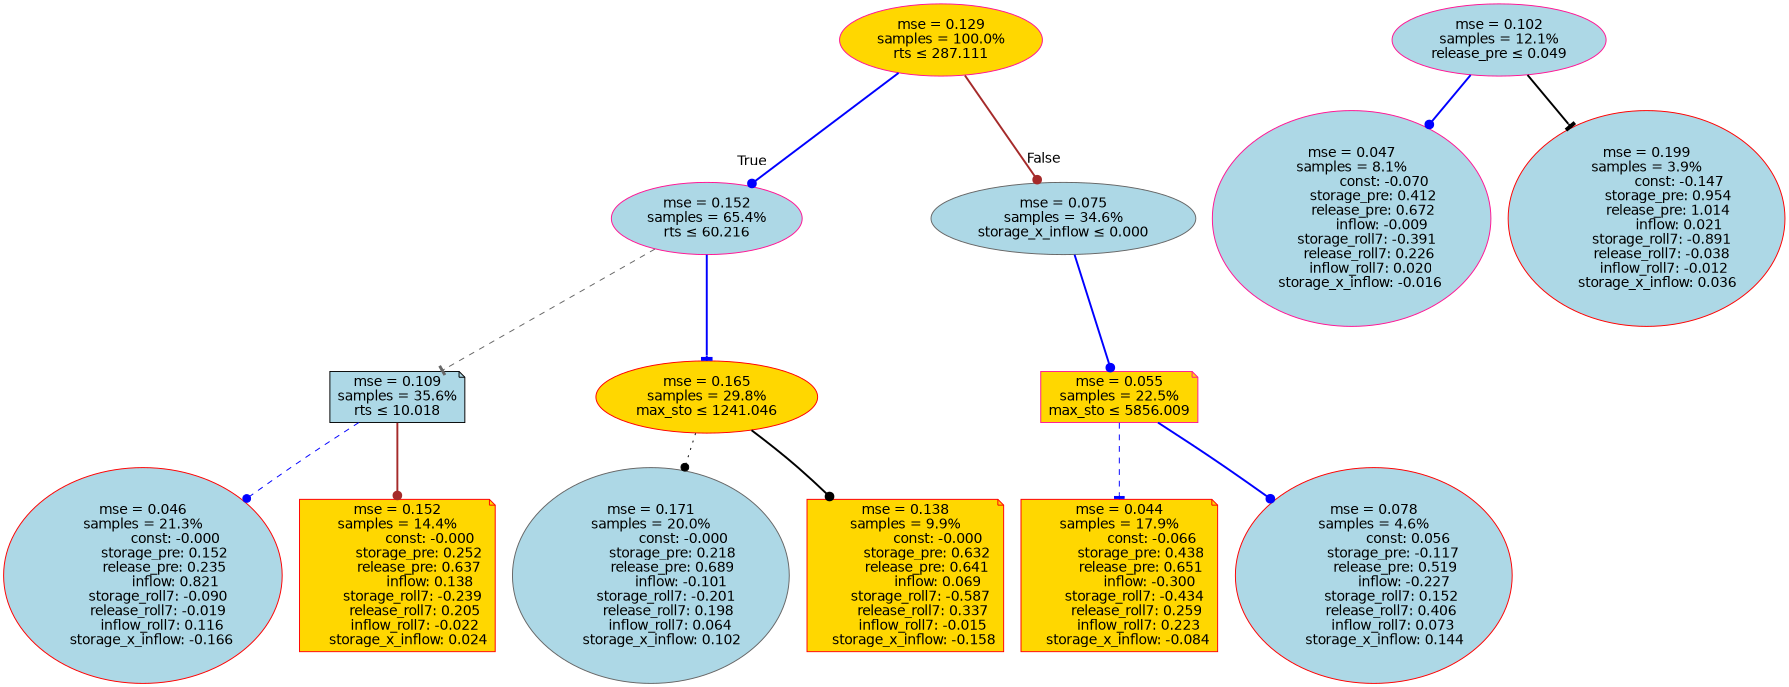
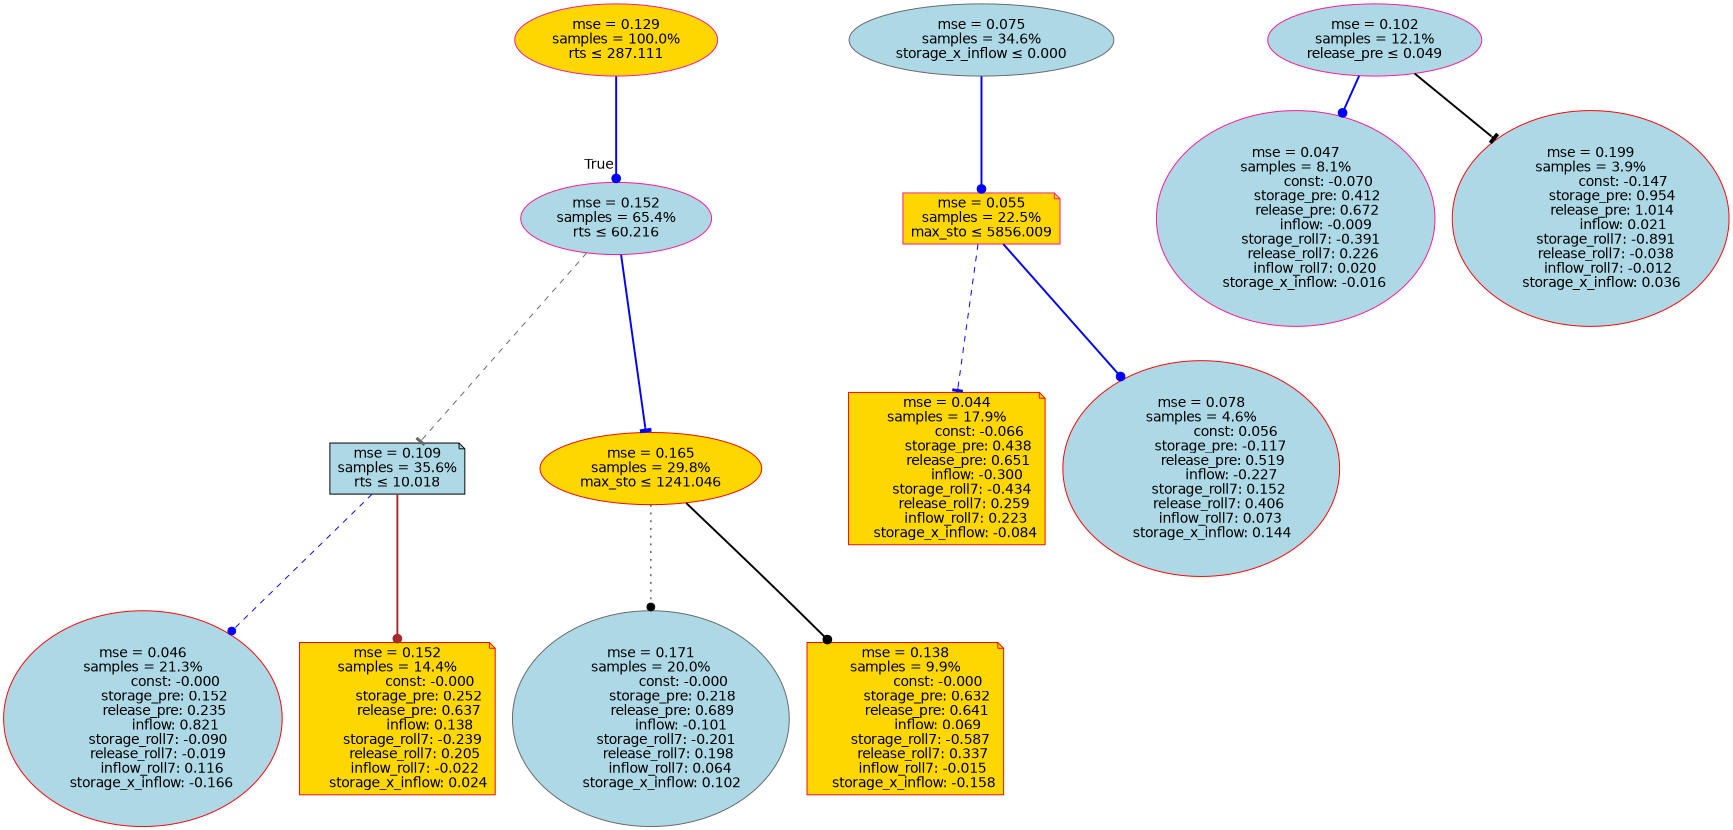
(1000, 126) -> none
